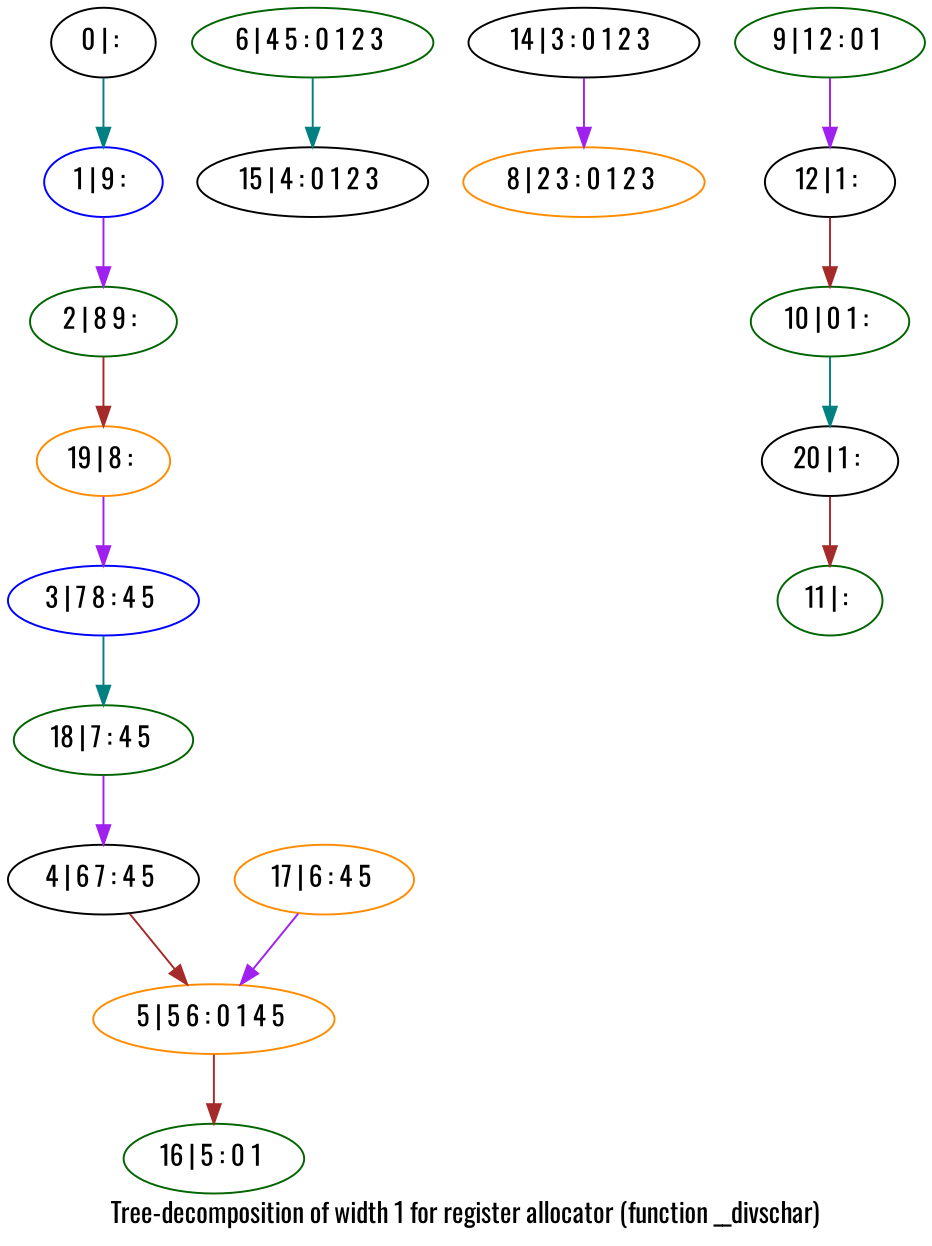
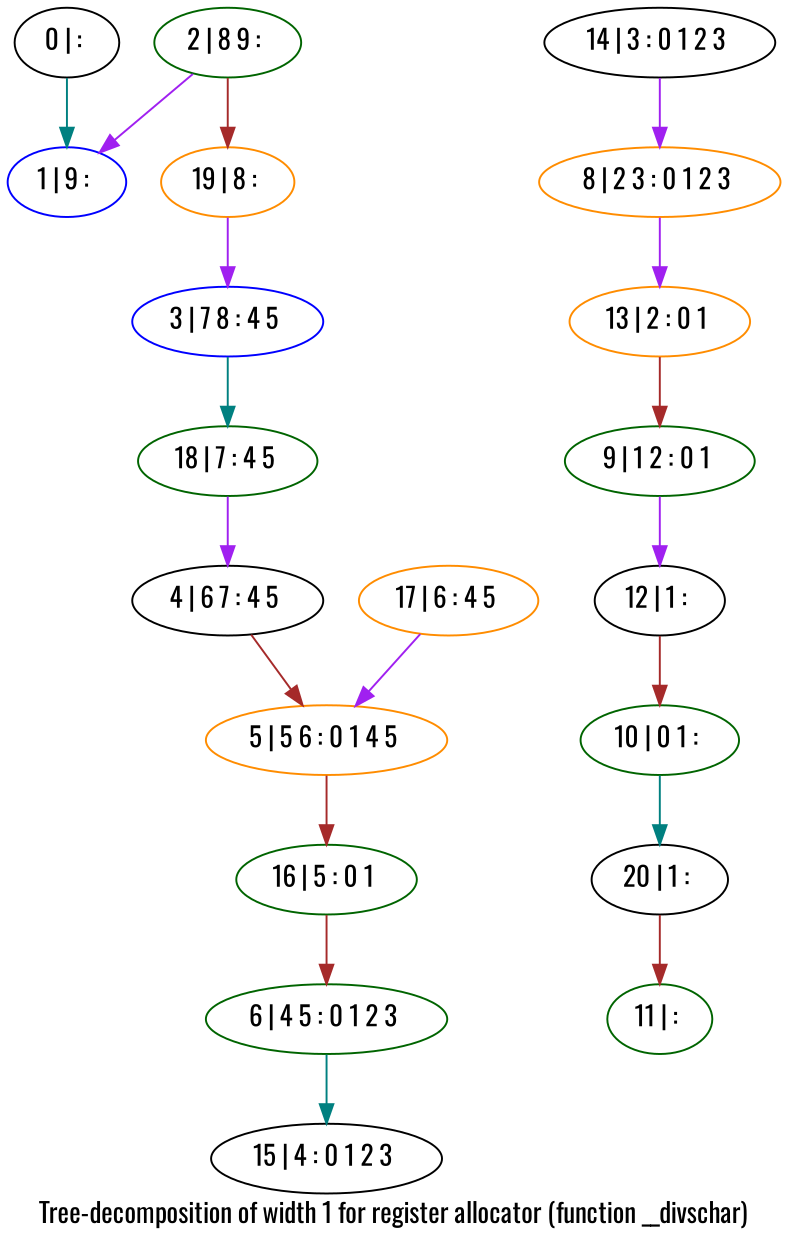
(103, 242) -> (154, 107)
none -> (660, 322)
none -> (327, 940)
